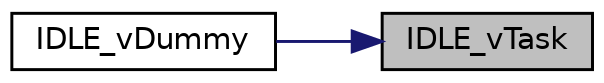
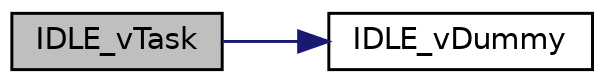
(314, 41) -> (260, 41)
